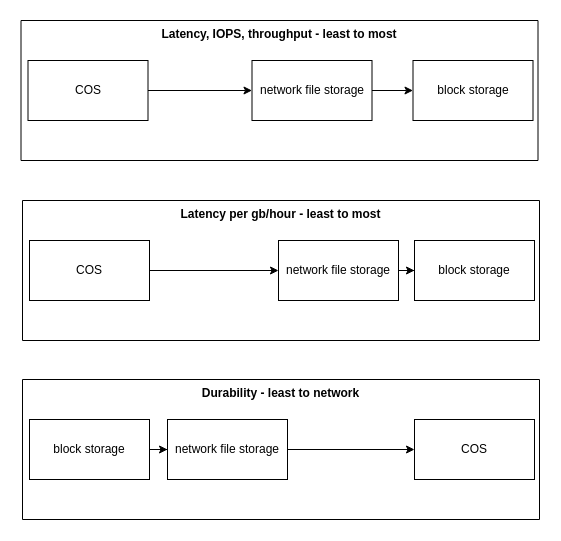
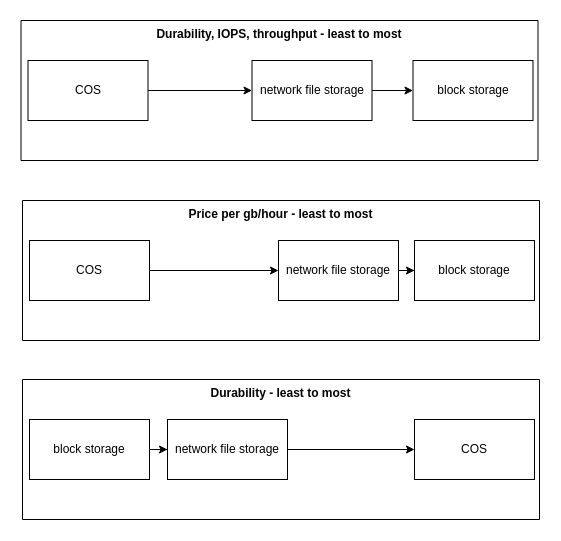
(279, 34) -> (279, 34)
(281, 214) -> (281, 214)
(281, 393) -> (281, 393)
